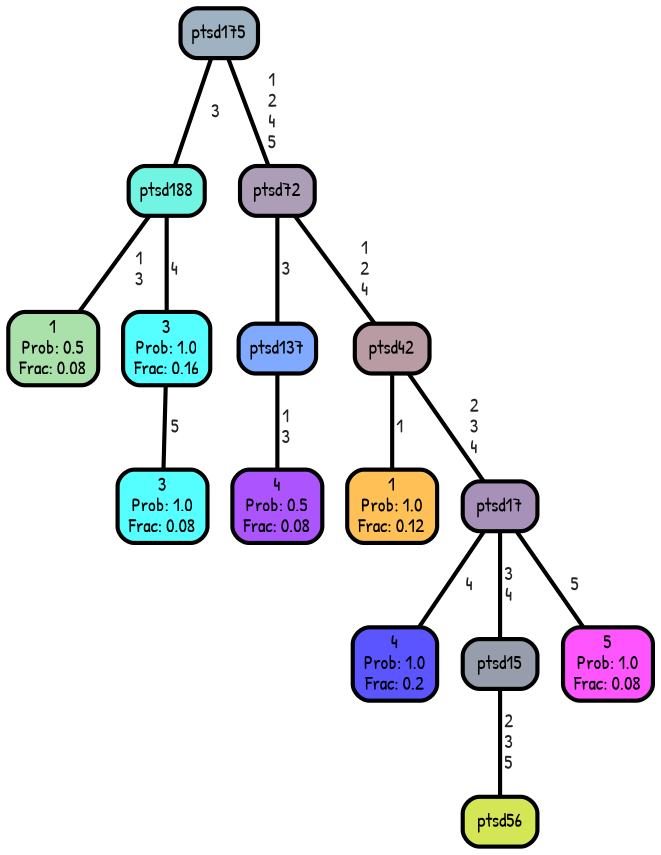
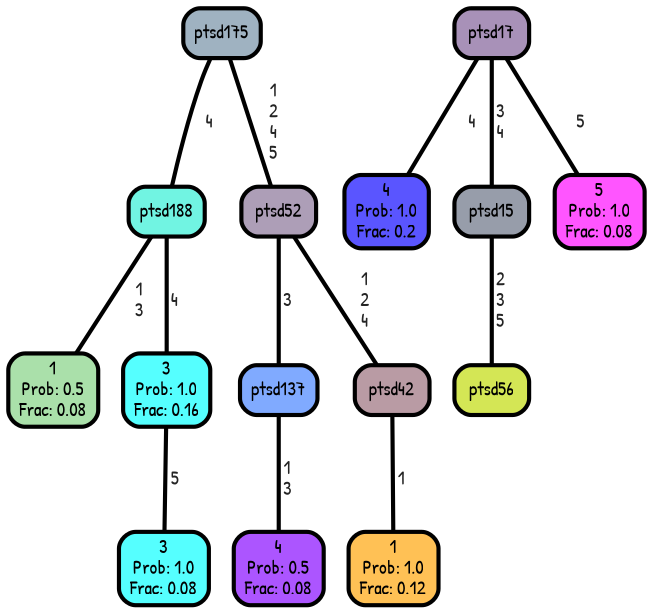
(214, 112) -> (208, 122)
(277, 191) -> (279, 212)
(446, 427) -> none
